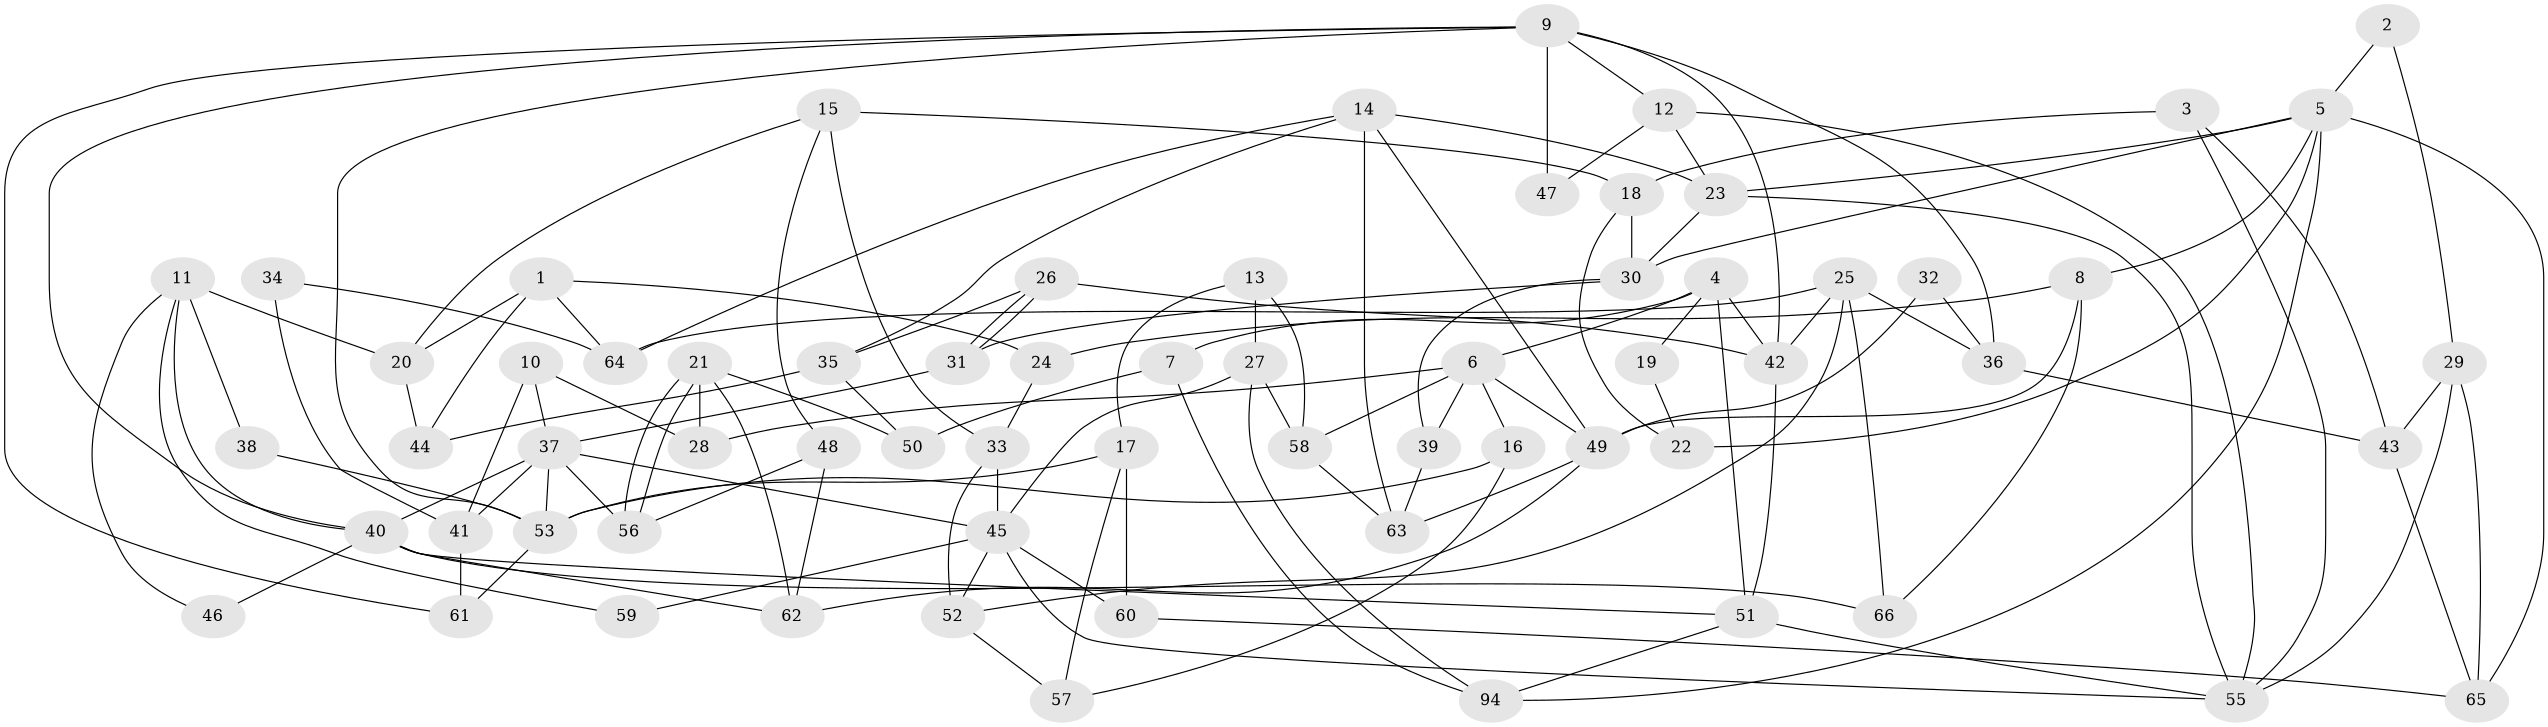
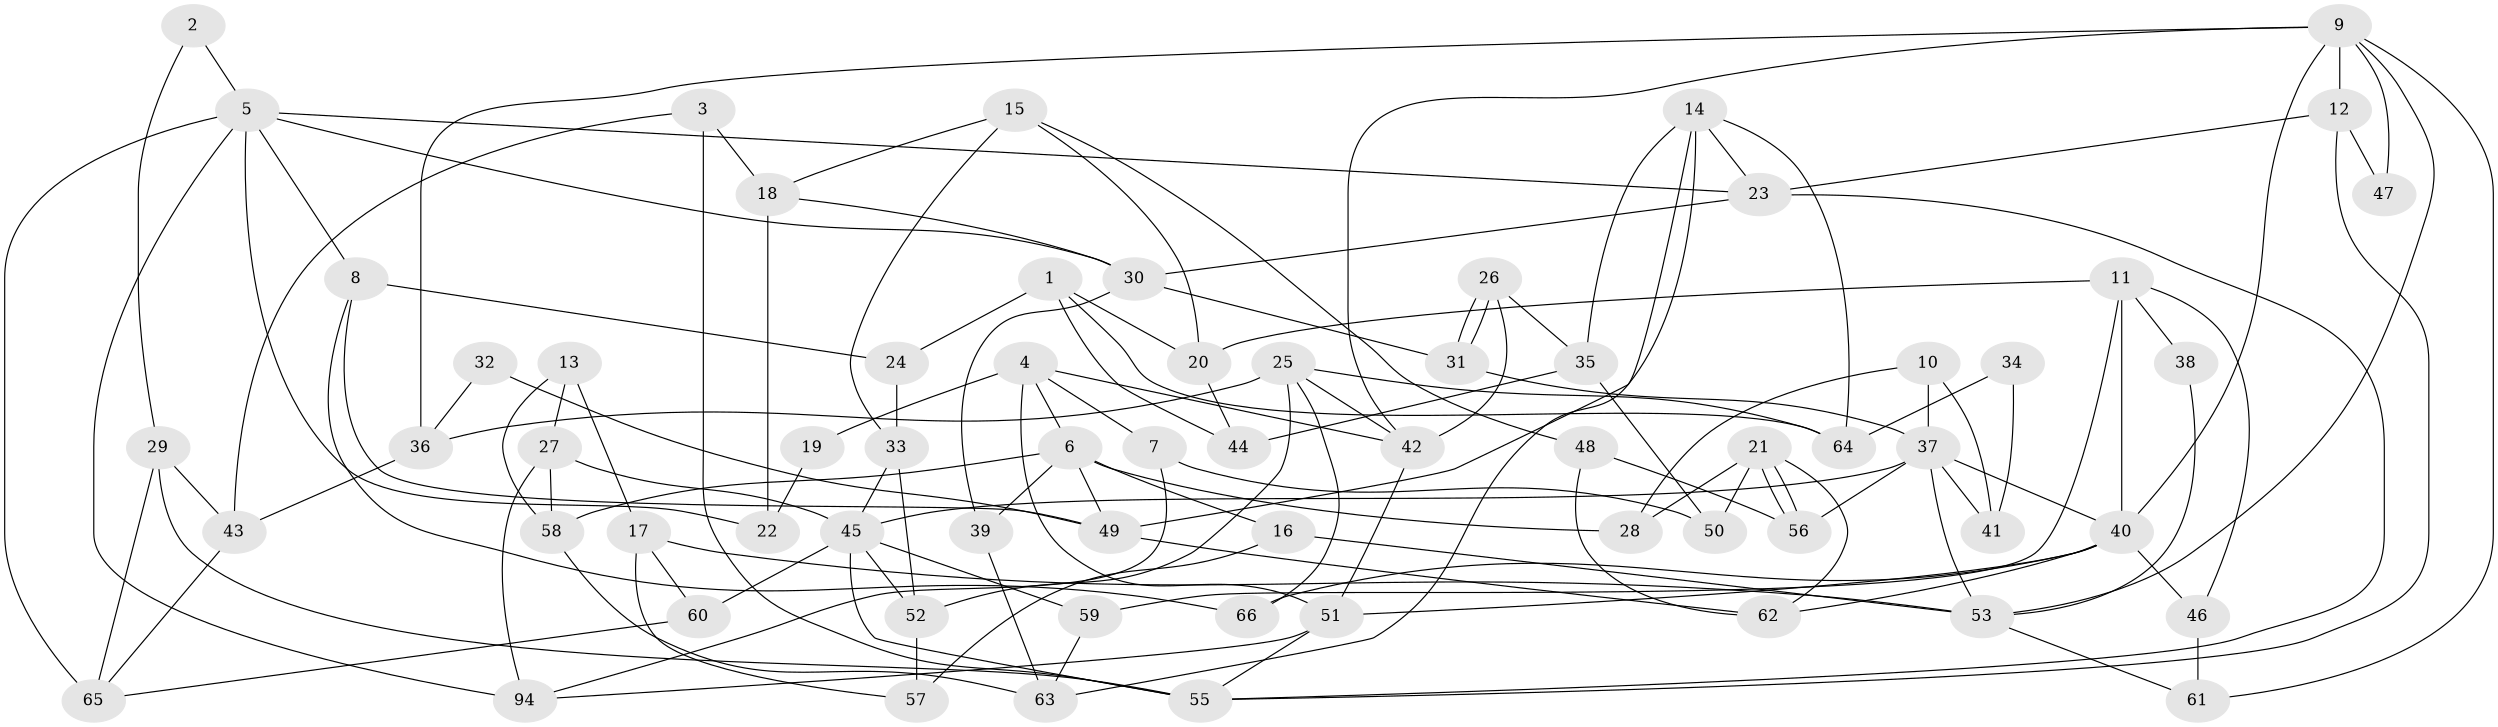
(1499, 492) -> (1070, 654)
(461, 575) -> (2198, 665)
